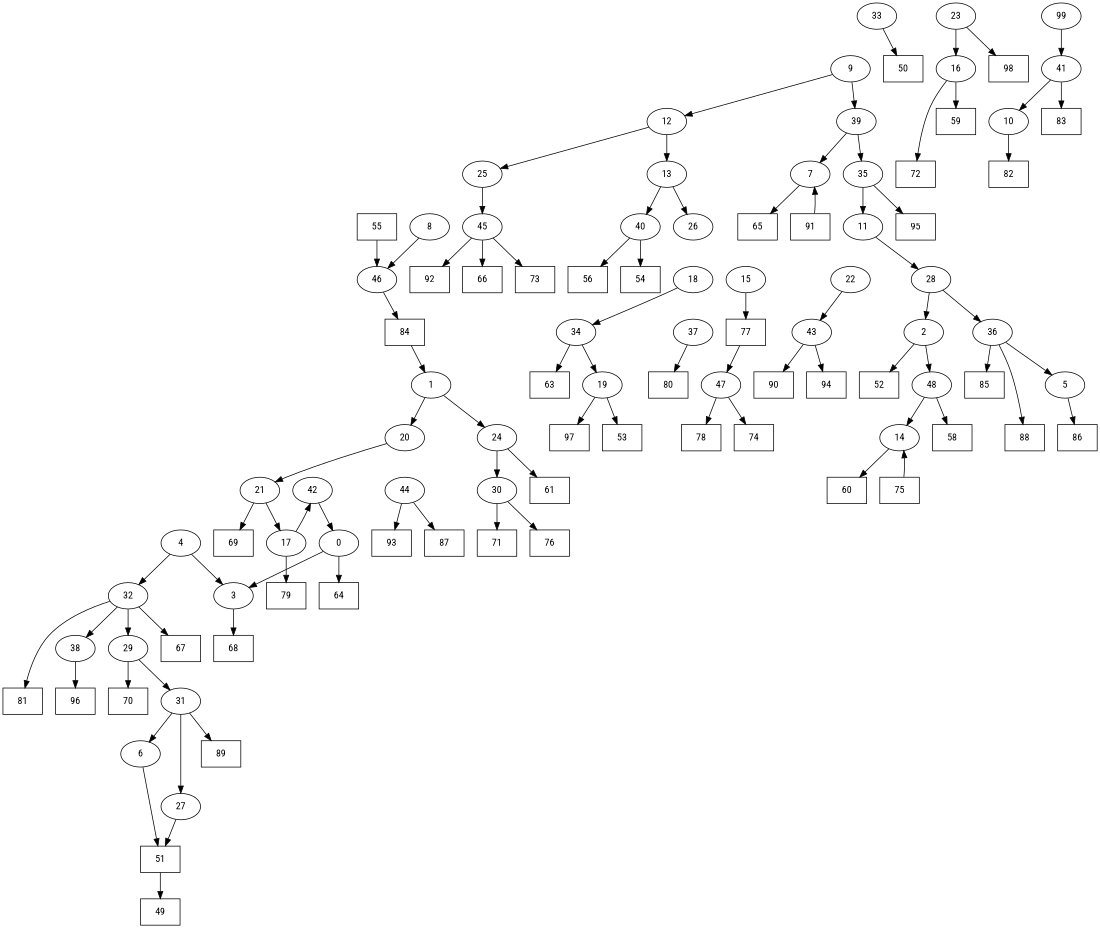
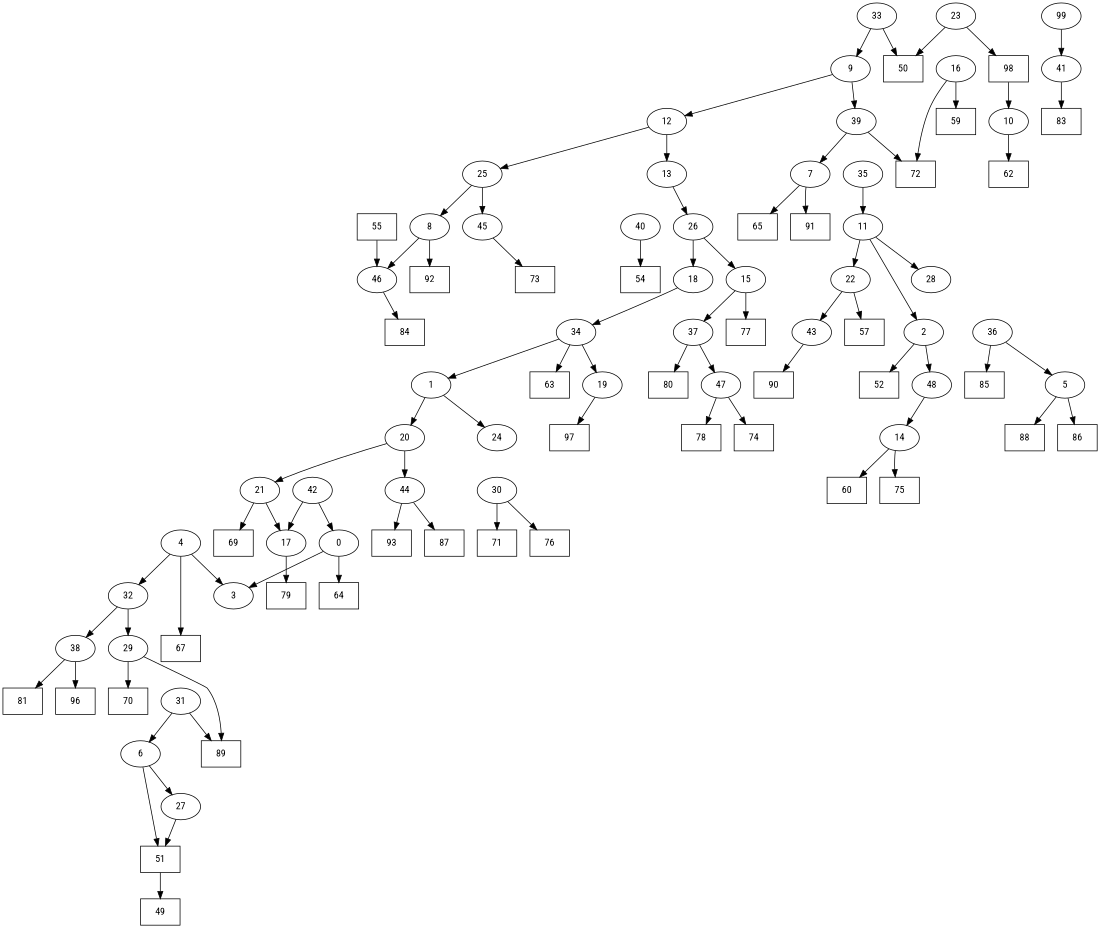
none -> (865, 39)
(956, 39) -> (933, 39)
(1038, 93) -> (1009, 92)
(859, 144) -> (882, 144)
(1009, 174) -> (1009, 174)
(655, 197) -> none
none -> (459, 198)
(815, 204) -> (805, 197)
(916, 227) -> none
(460, 250) -> (430, 250)
none -> (693, 250)
none -> (858, 250)
none -> (717, 251)
(482, 280) -> none
(588, 280) -> none
(928, 302) -> (891, 276)
none -> (722, 303)
(959, 304) -> none
none -> (864, 332)
(416, 356) -> (507, 357)
(735, 356) -> (705, 355)
(1013, 380) -> (1048, 408)
(826, 385) -> none
(622, 438) -> none
(952, 438) -> none
none -> (405, 460)
(497, 460) -> none
(904, 467) -> (895, 460)
(550, 490) -> none
(302, 521) -> (297, 512)
(151, 619) -> (181, 592)
(56, 629) -> (53, 671)
(233, 649) -> none
(152, 672) -> (197, 683)
(181, 750) -> (158, 777)
